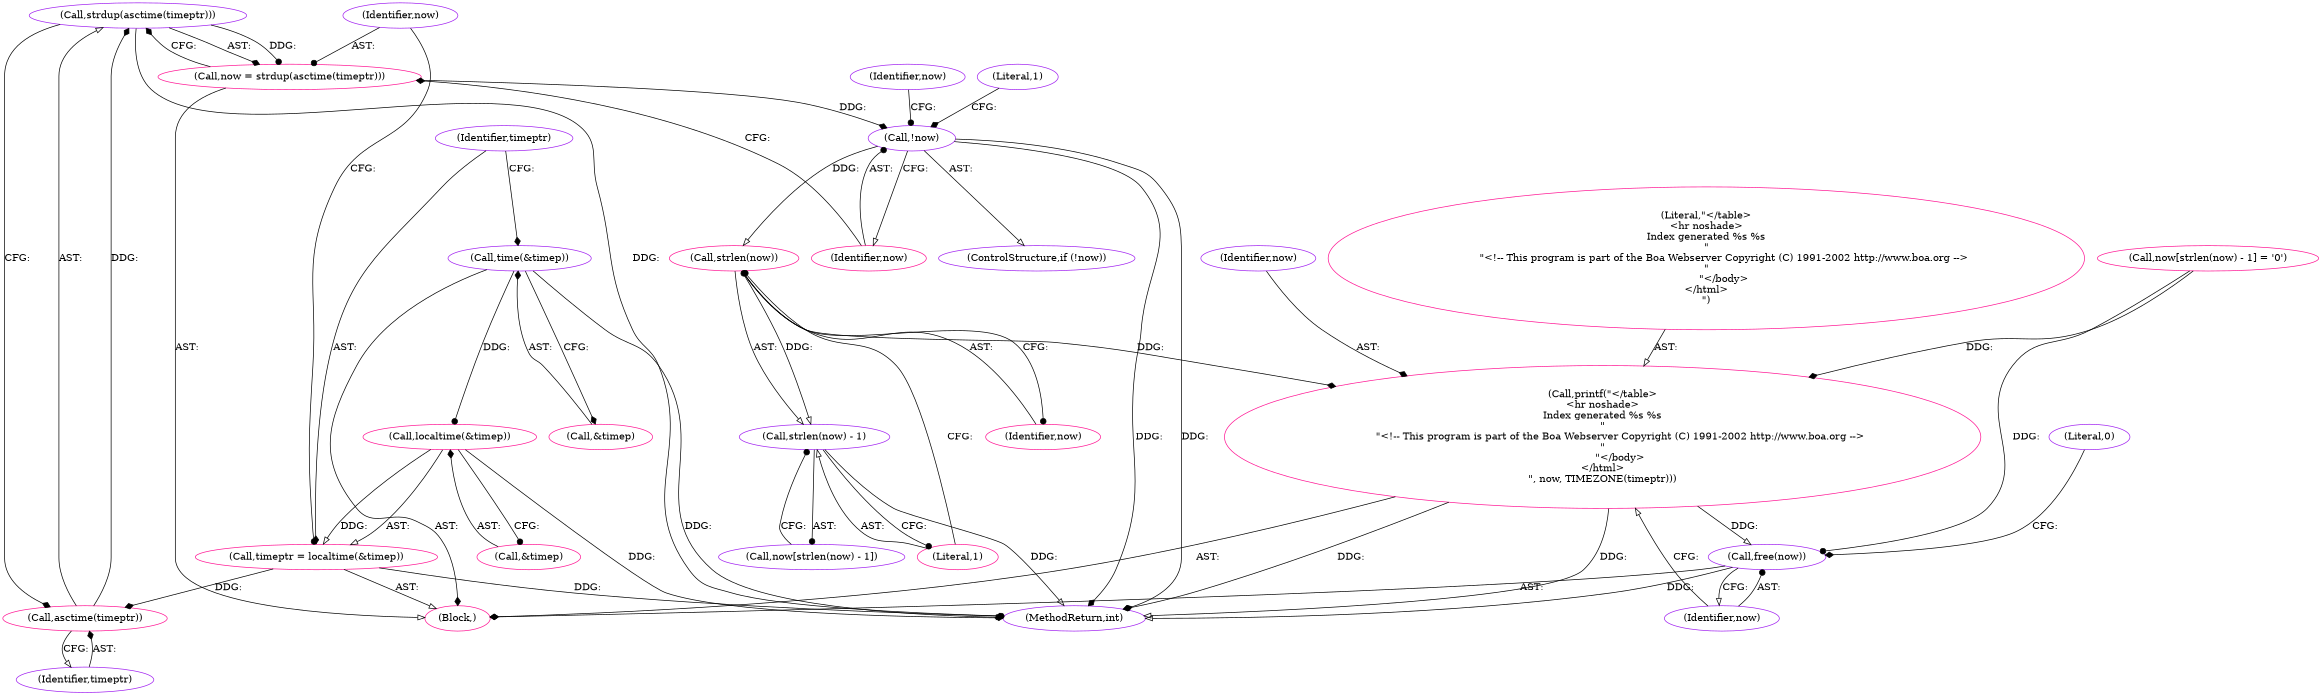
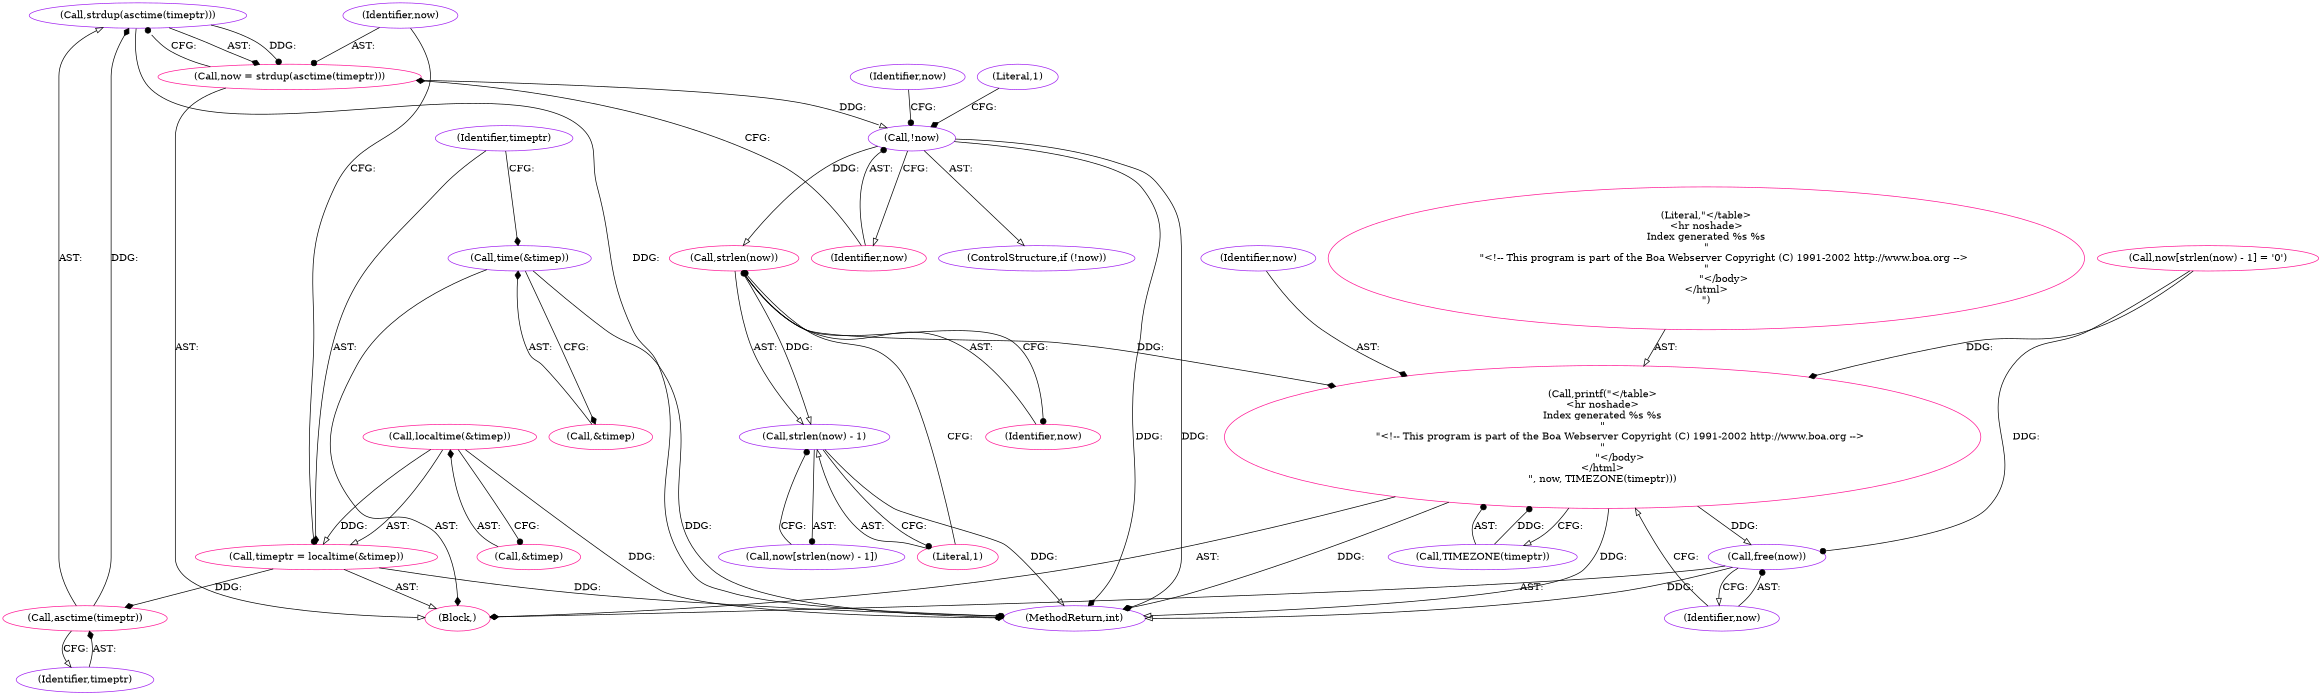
(178, 55) -> (178, 55)
(650, 89) -> (650, 89)
(5, 307) -> none
(482, 344) -> none
(2090, 437) -> none
none -> (1483, 557)
